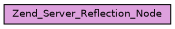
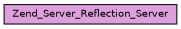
(87, 14) -> (90, 14)
